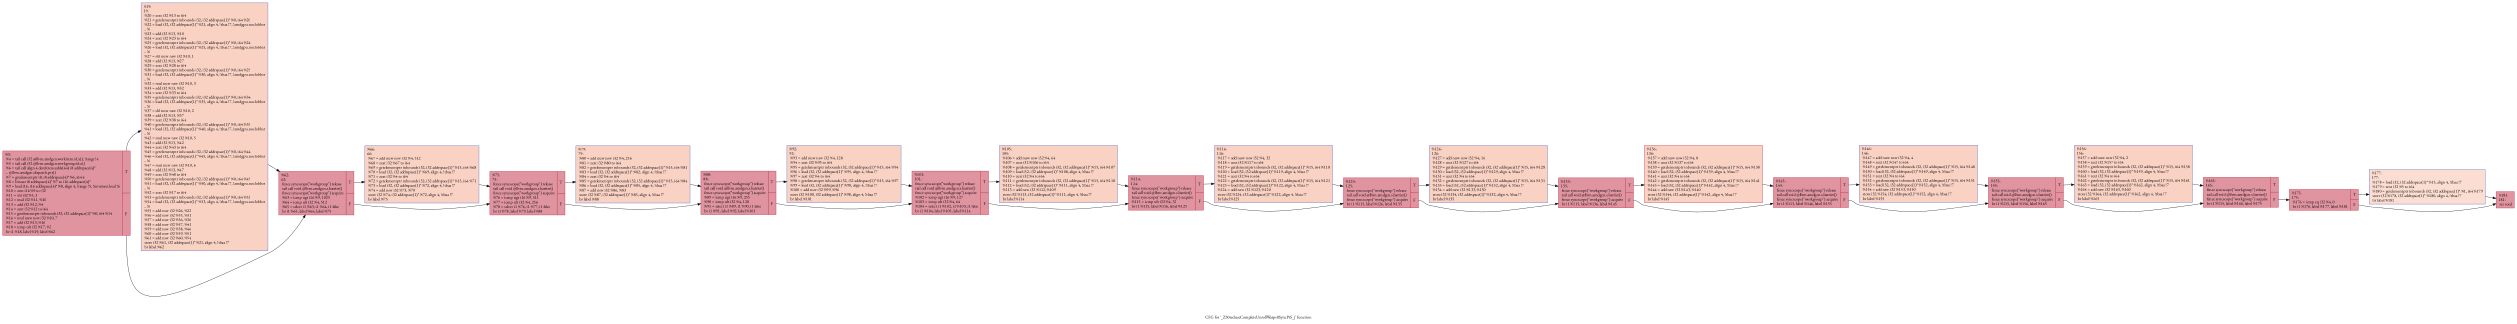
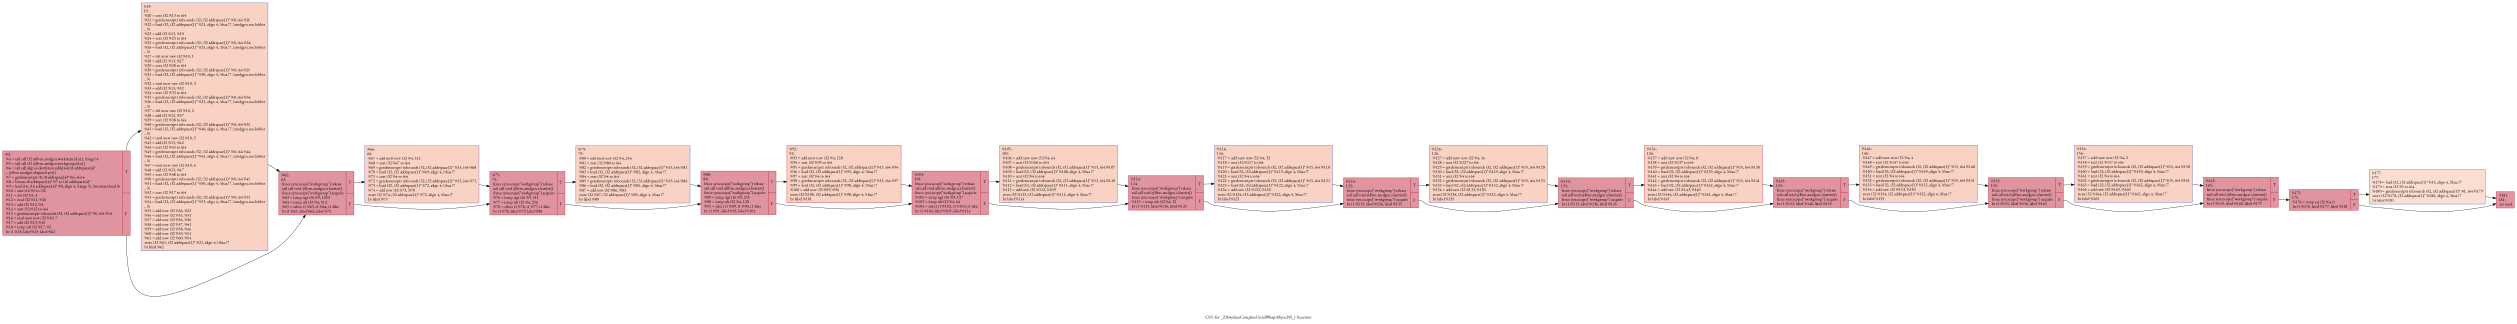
(844, 174) -> (844, 174)
